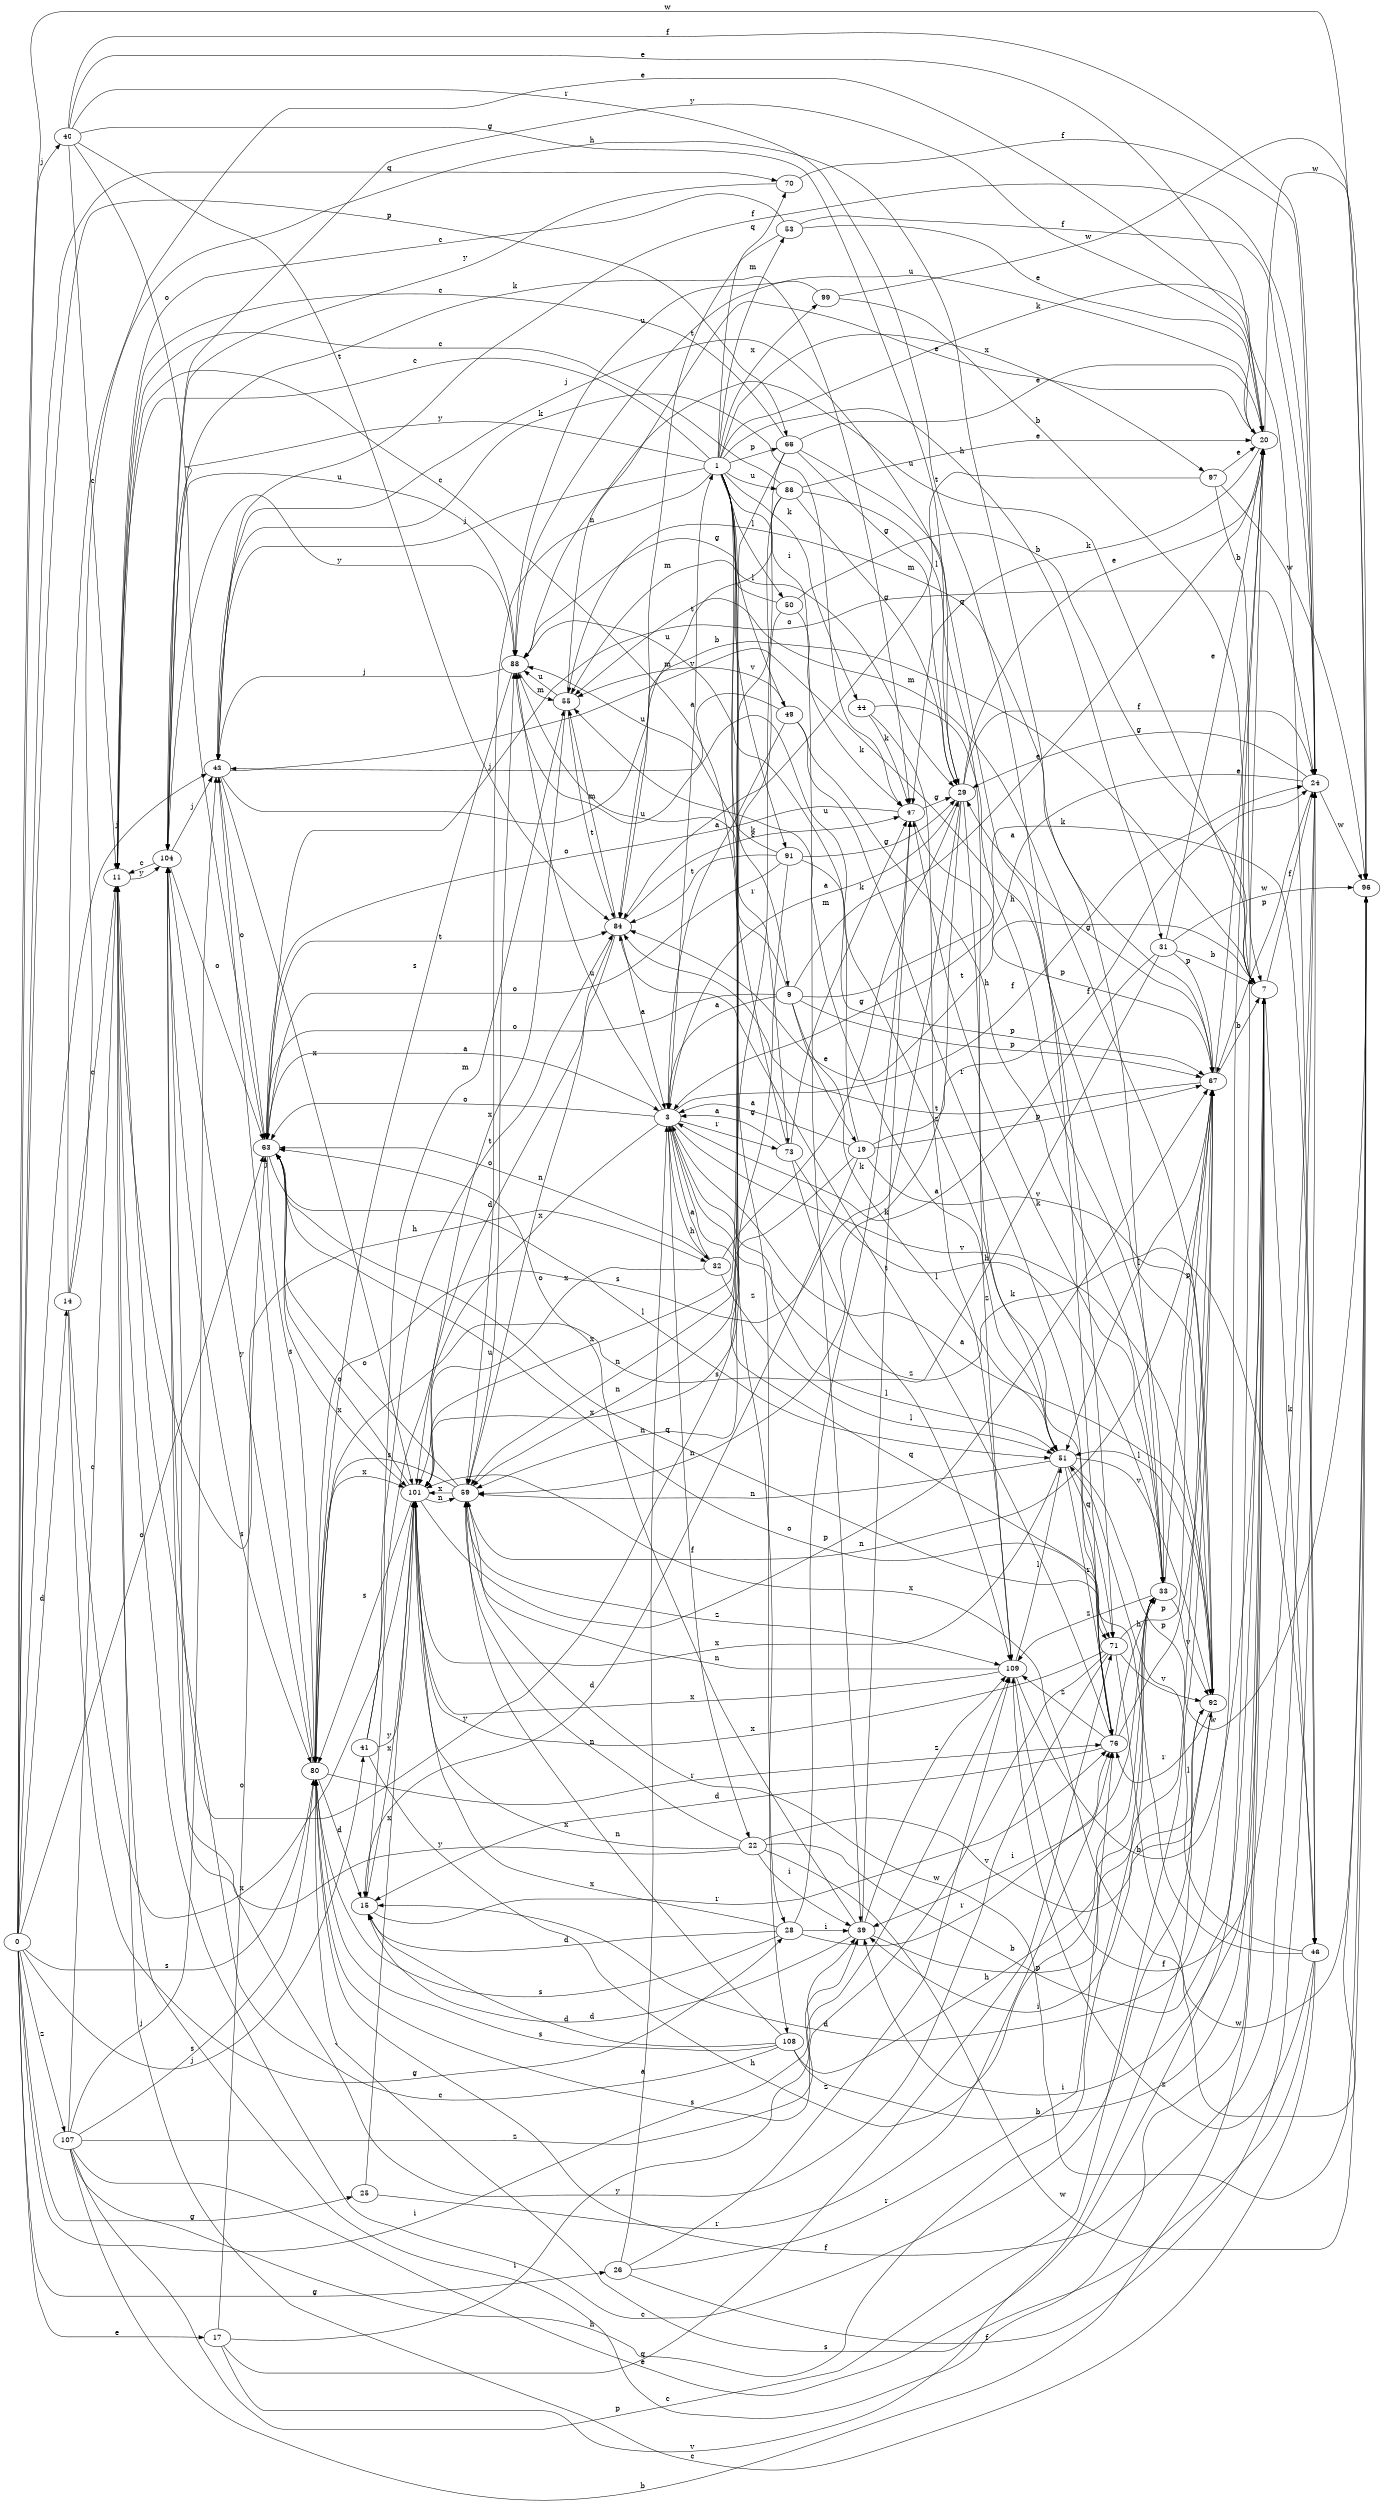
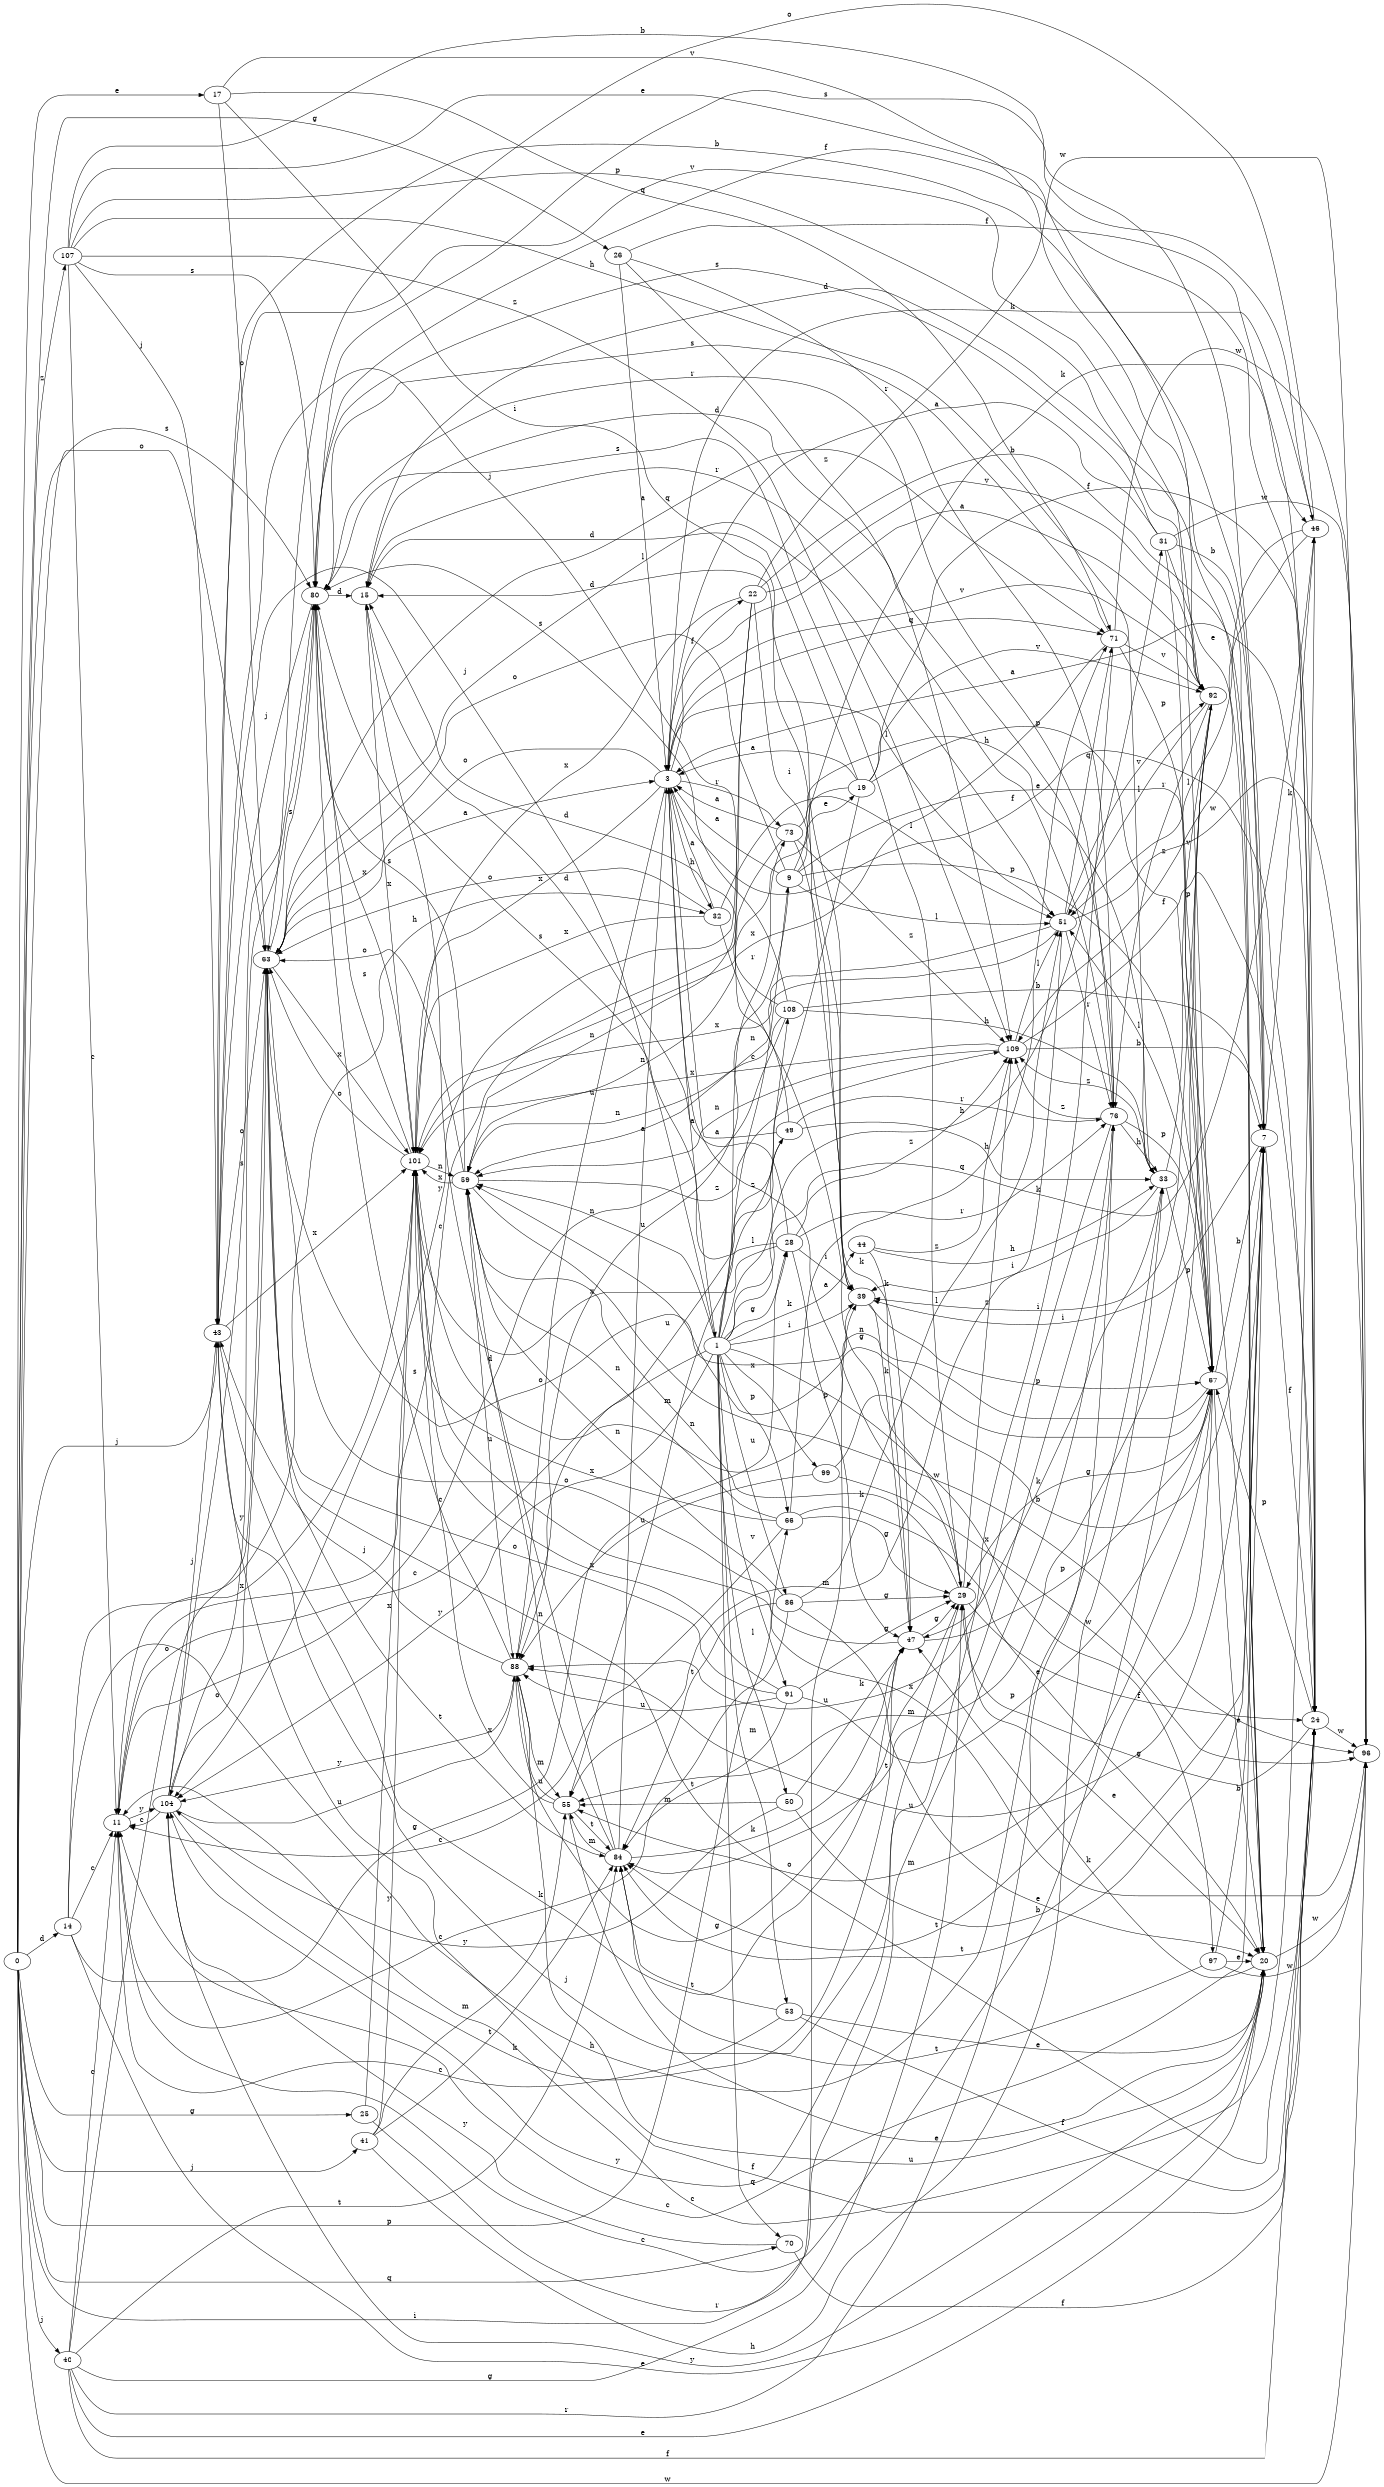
(918, 1792) -> (902, 1158)
